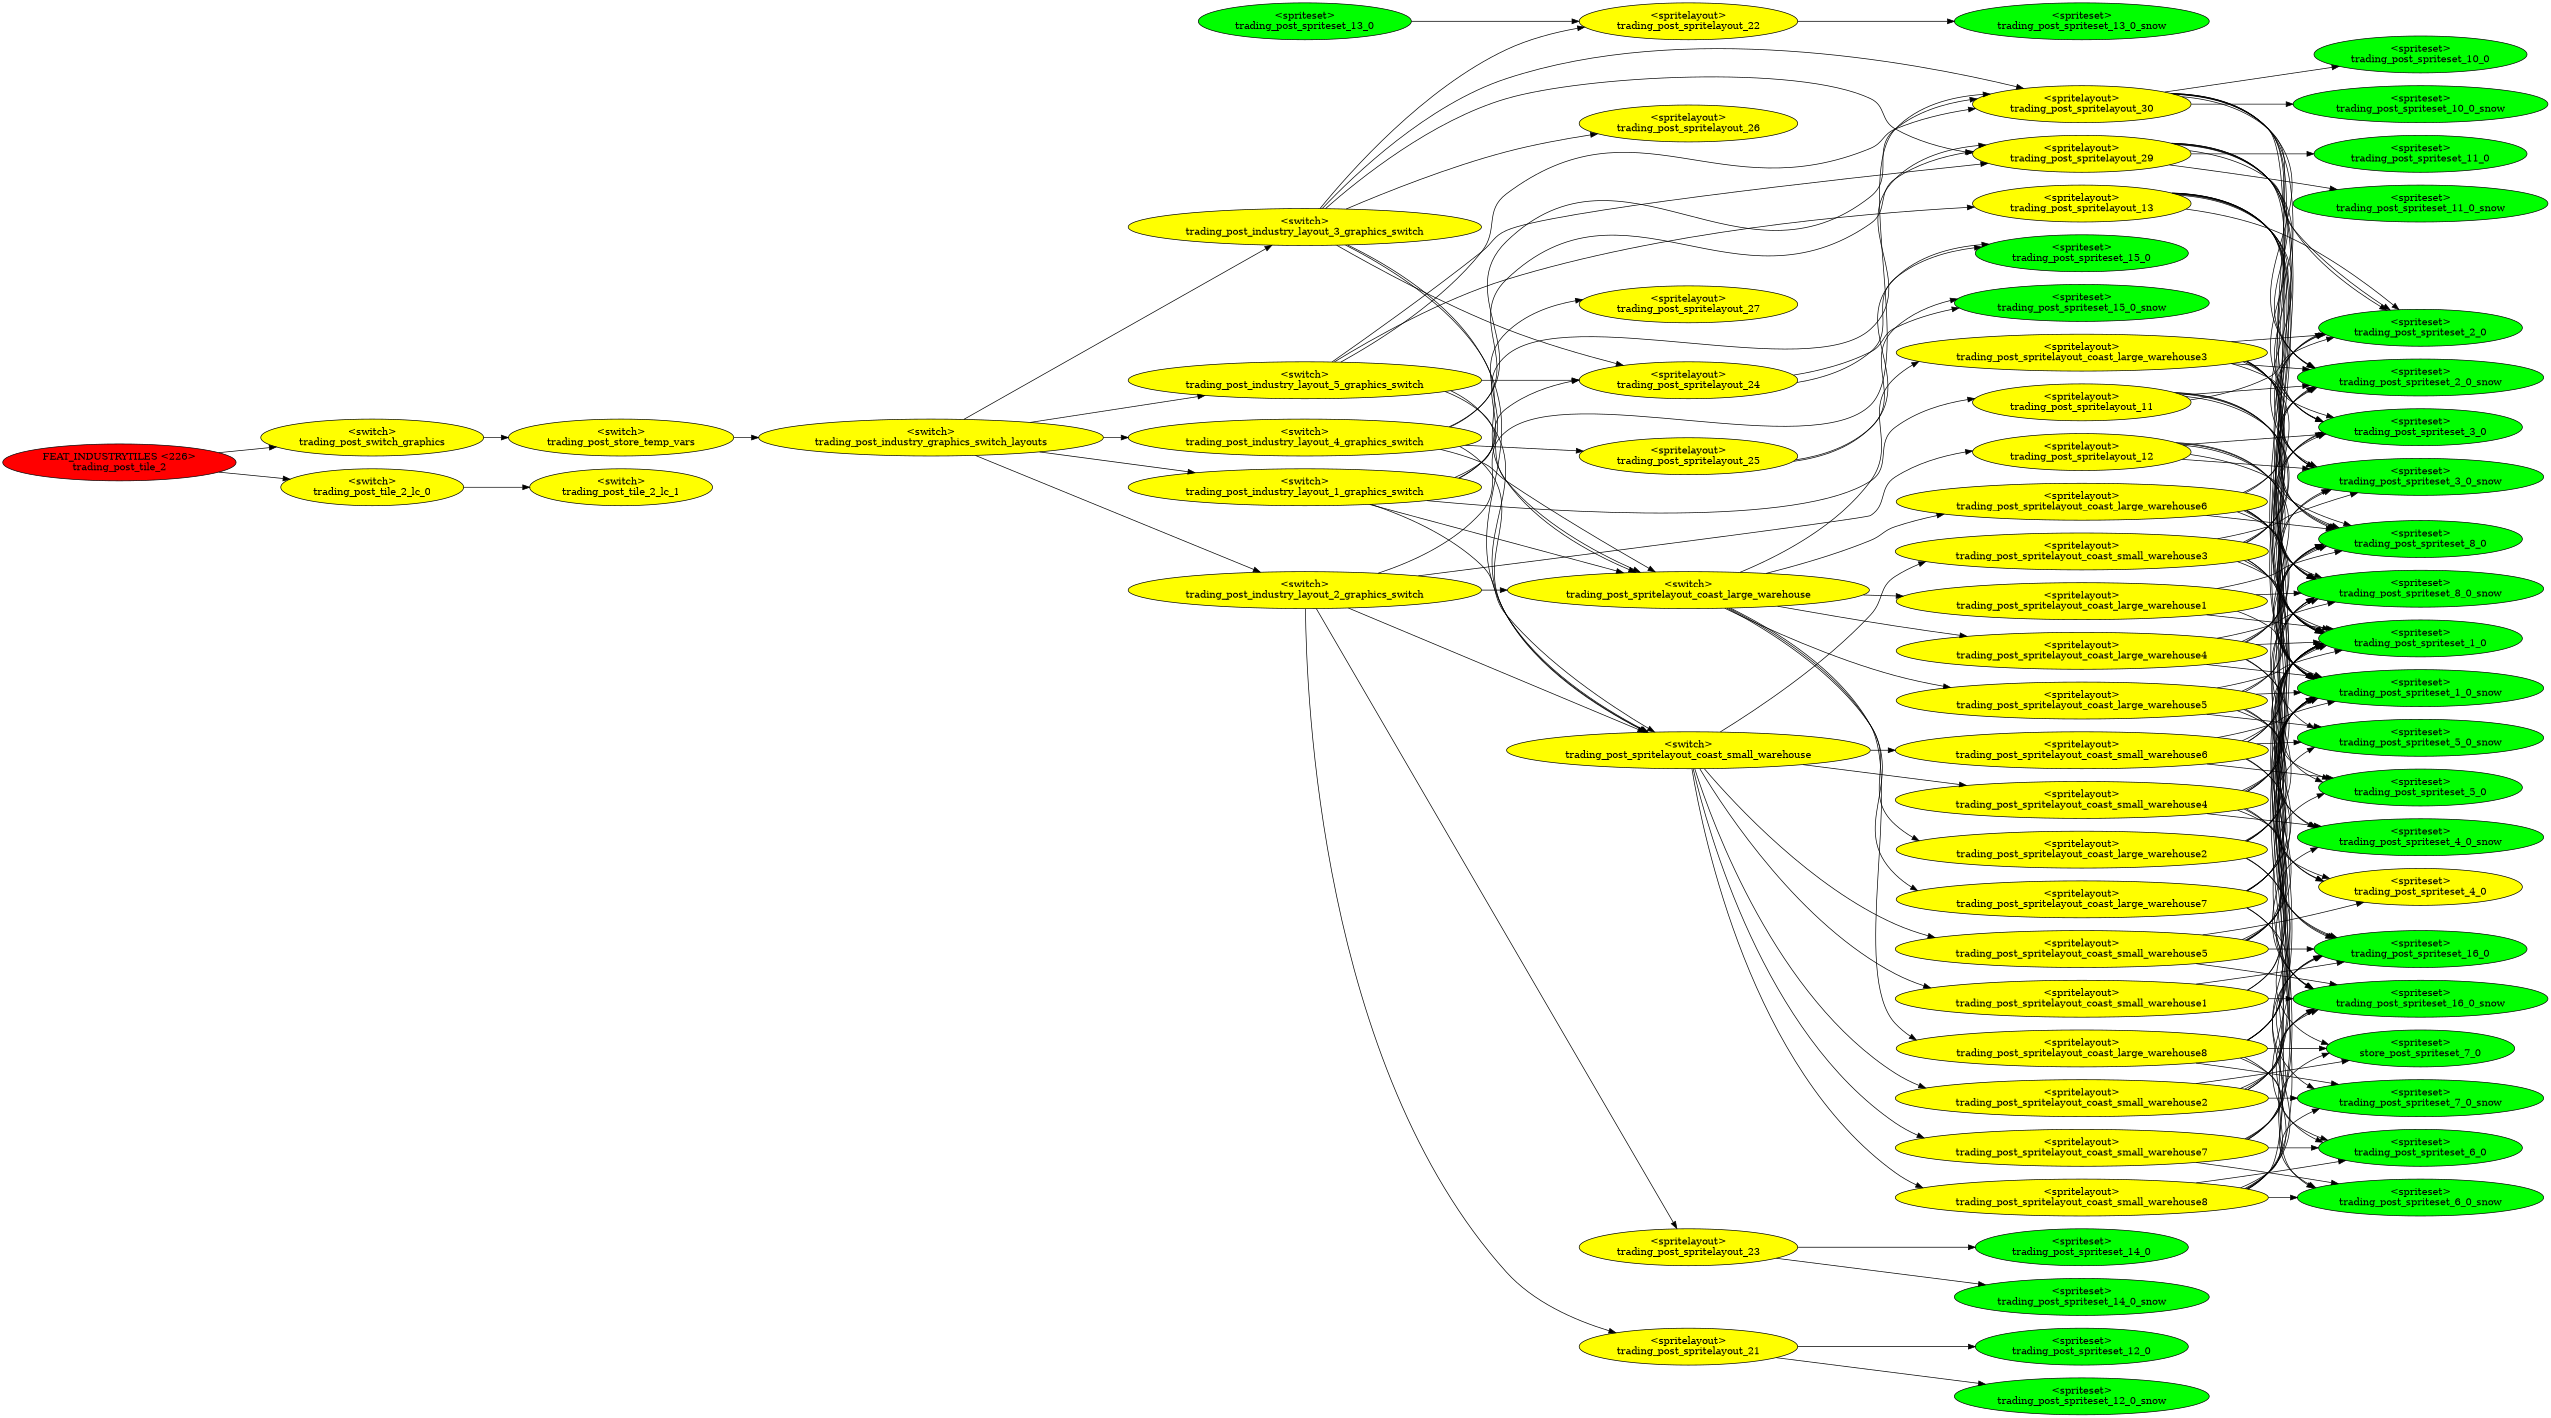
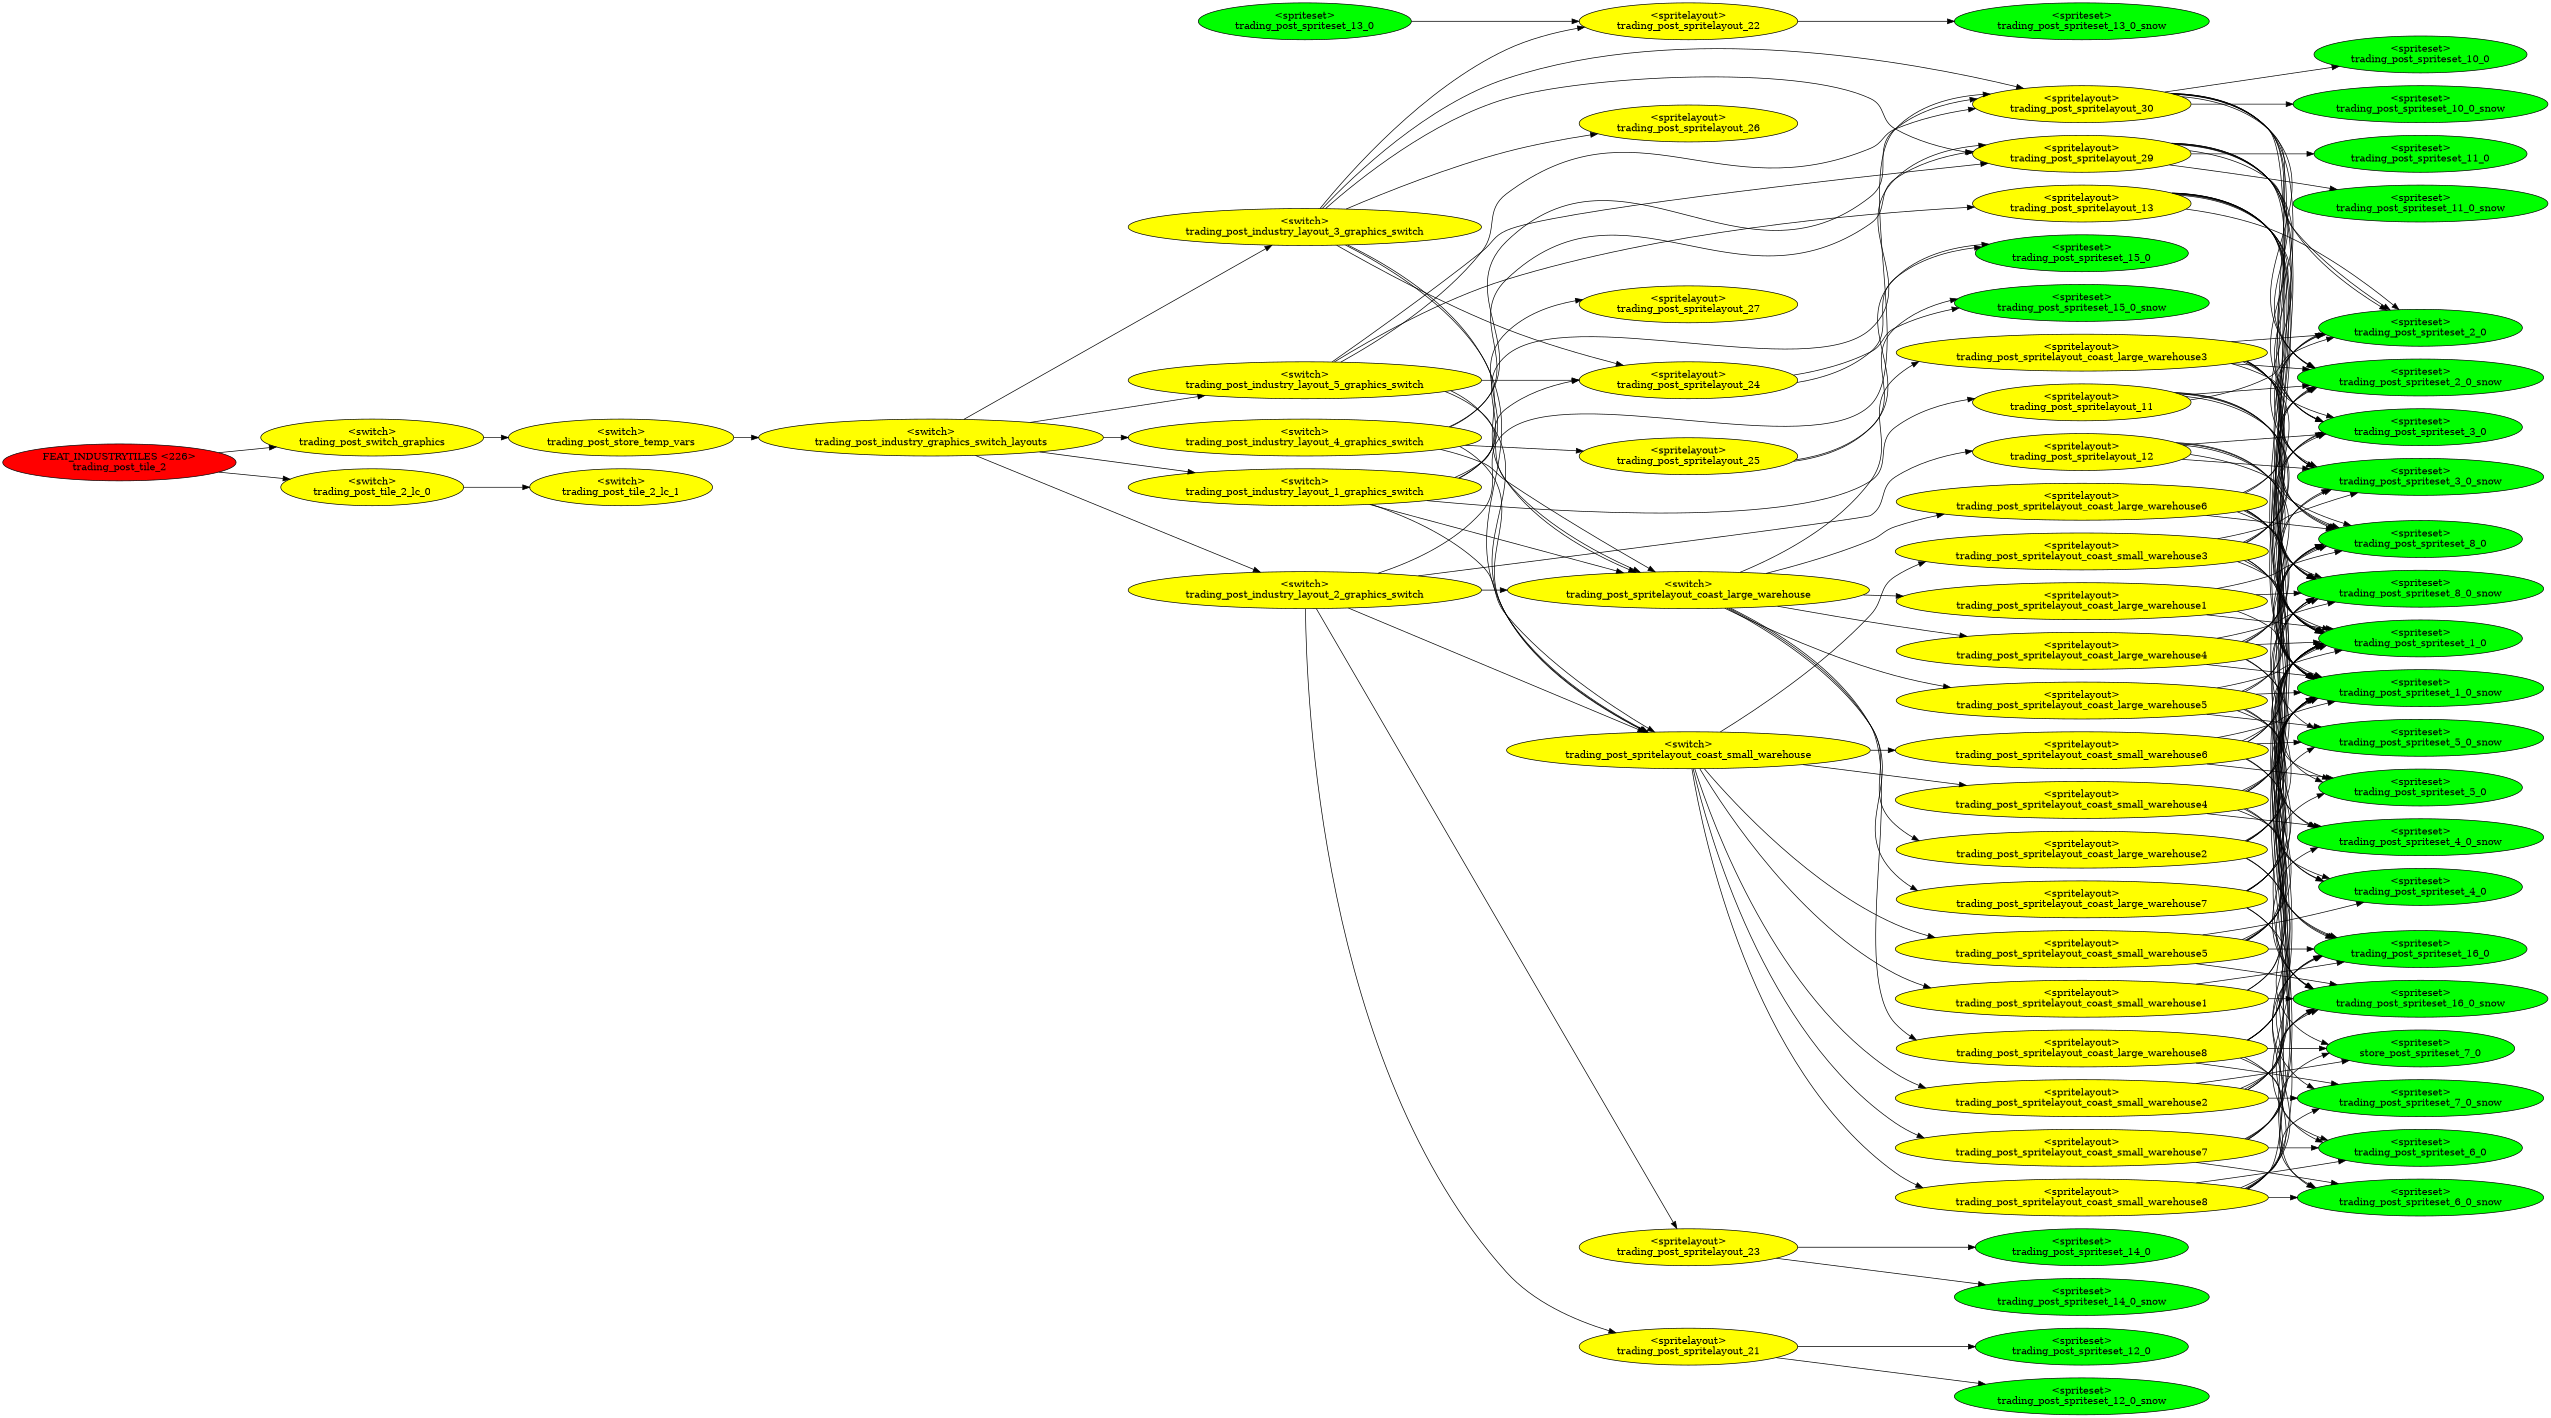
(2421, 887) -> (2421, 887)
